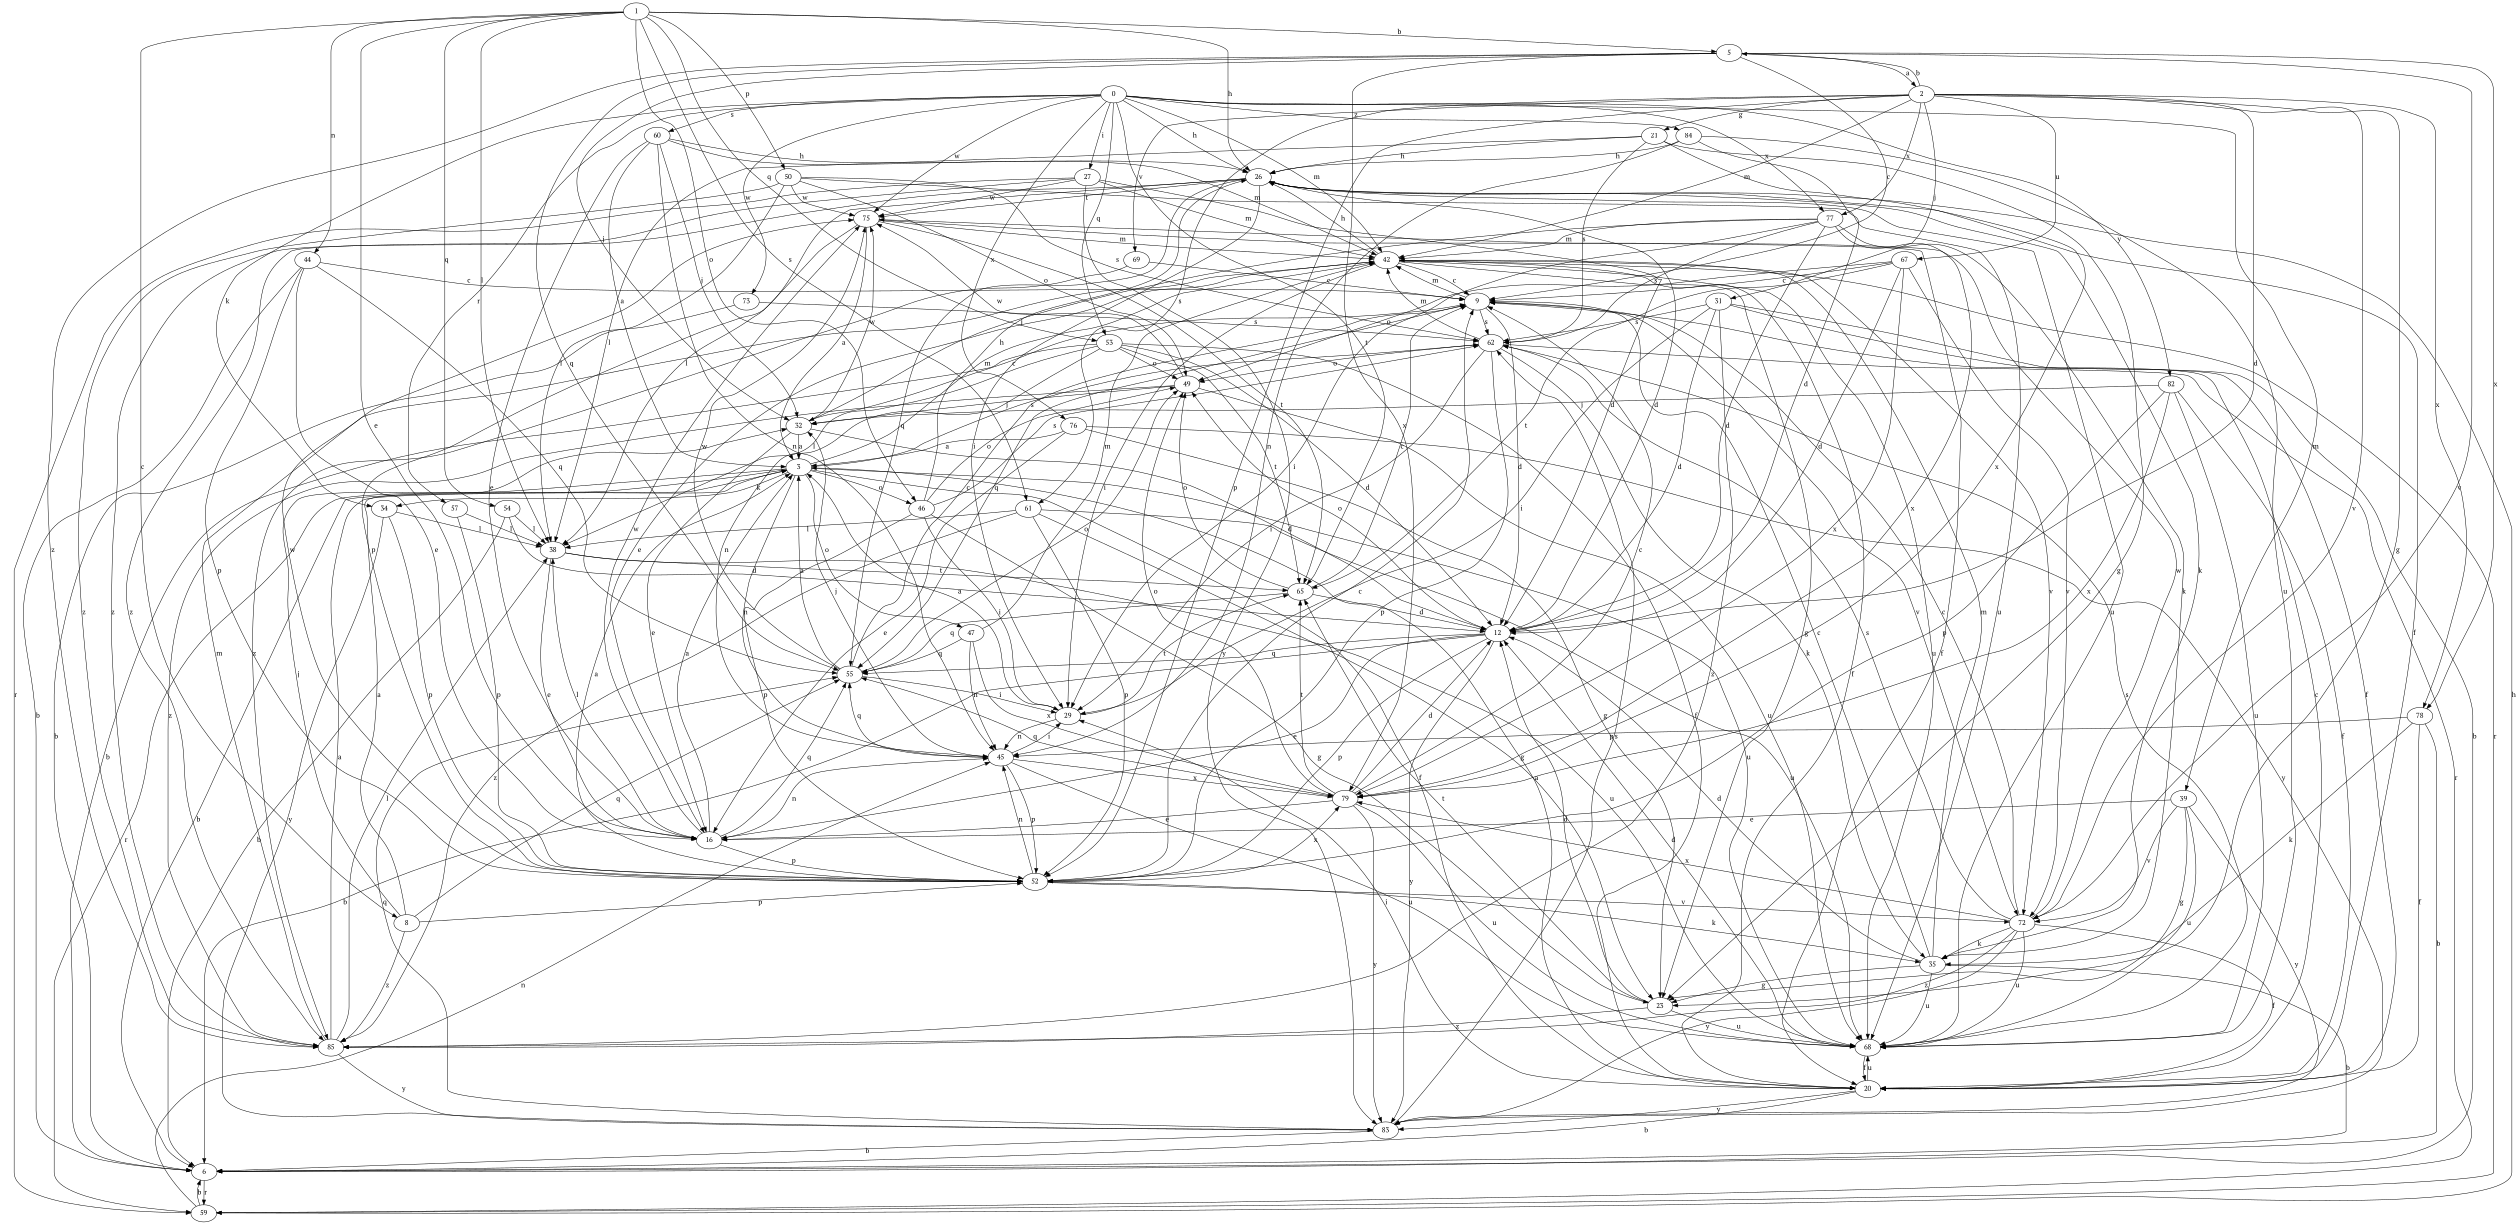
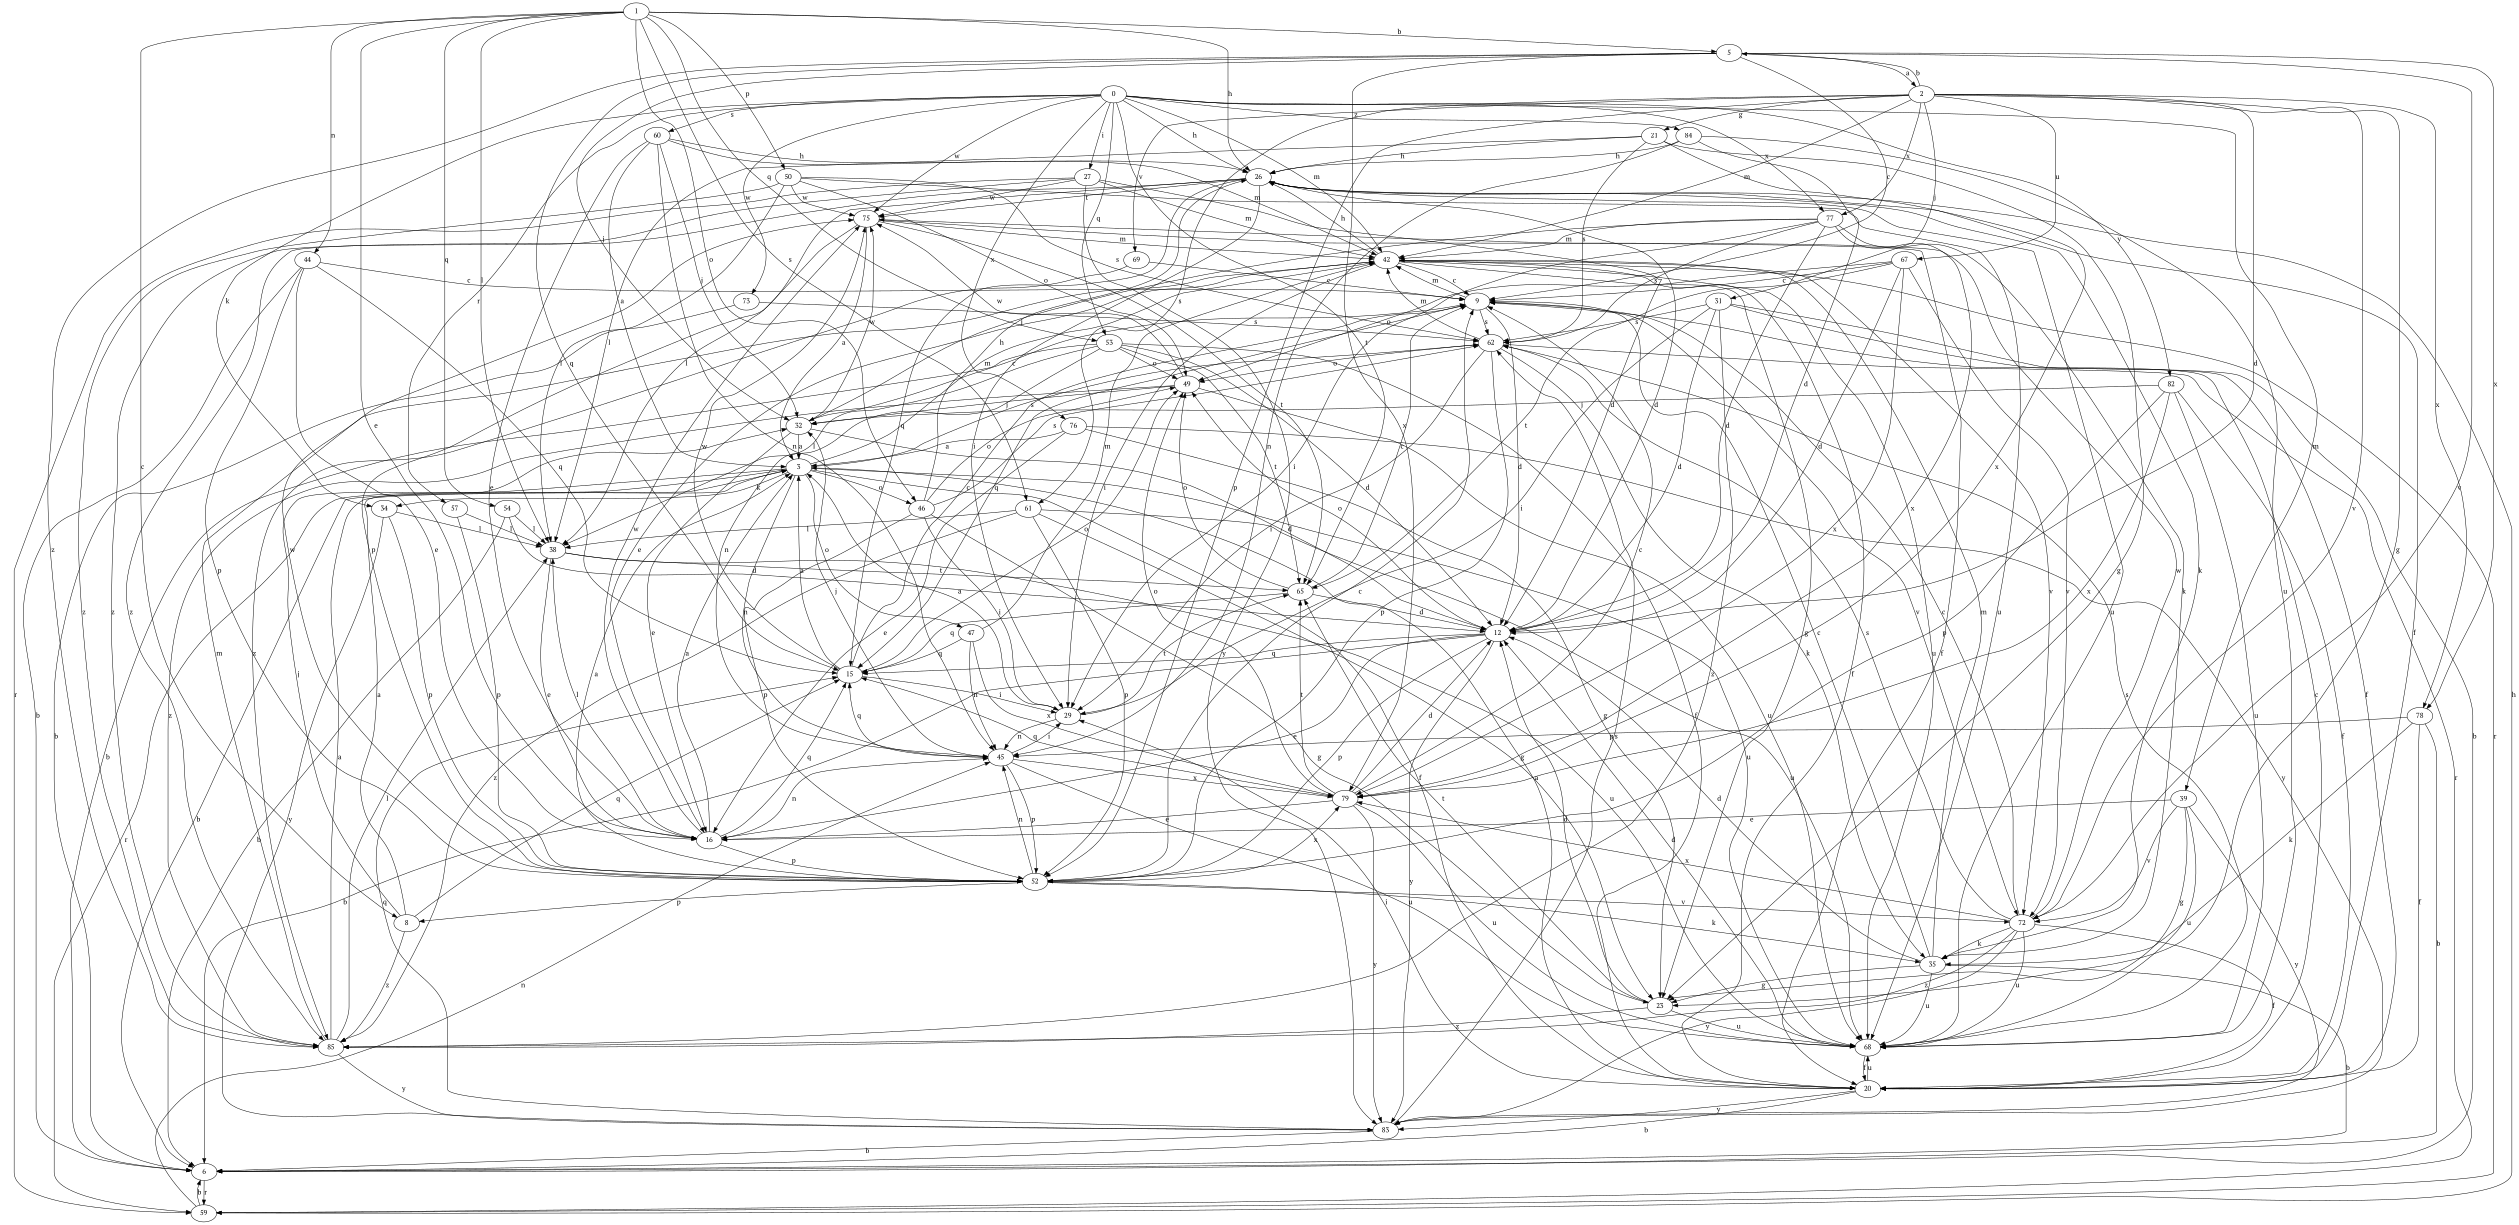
(850, 675) -> (850, 675)
(718, 903) -> (723, 896)
